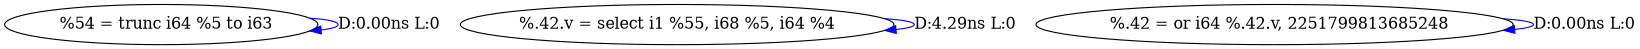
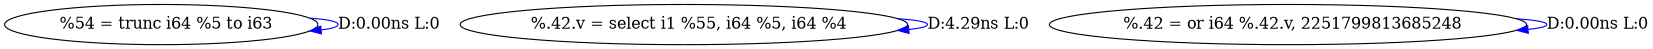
(677, 25) -> (684, 25)
